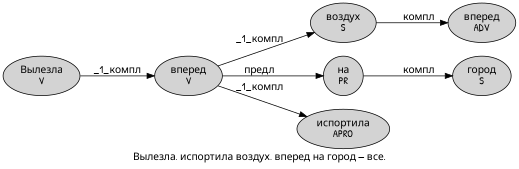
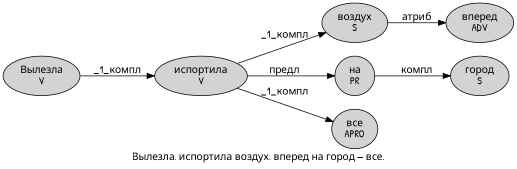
(419, 17) -> (417, 17)
(189, 76) -> (201, 76)
(343, 129) -> (355, 129)
